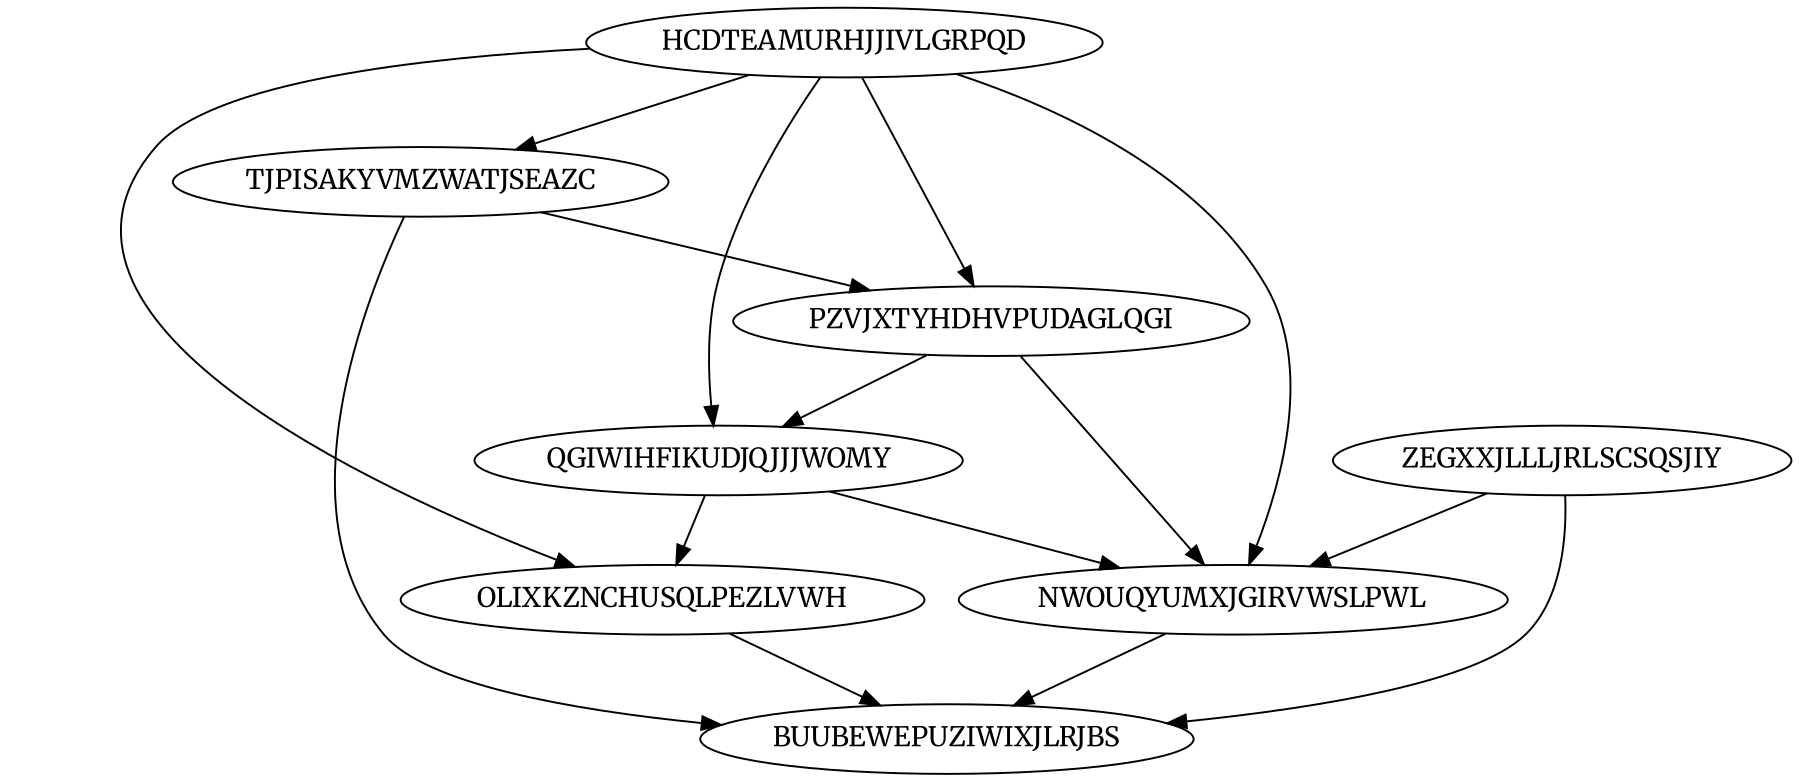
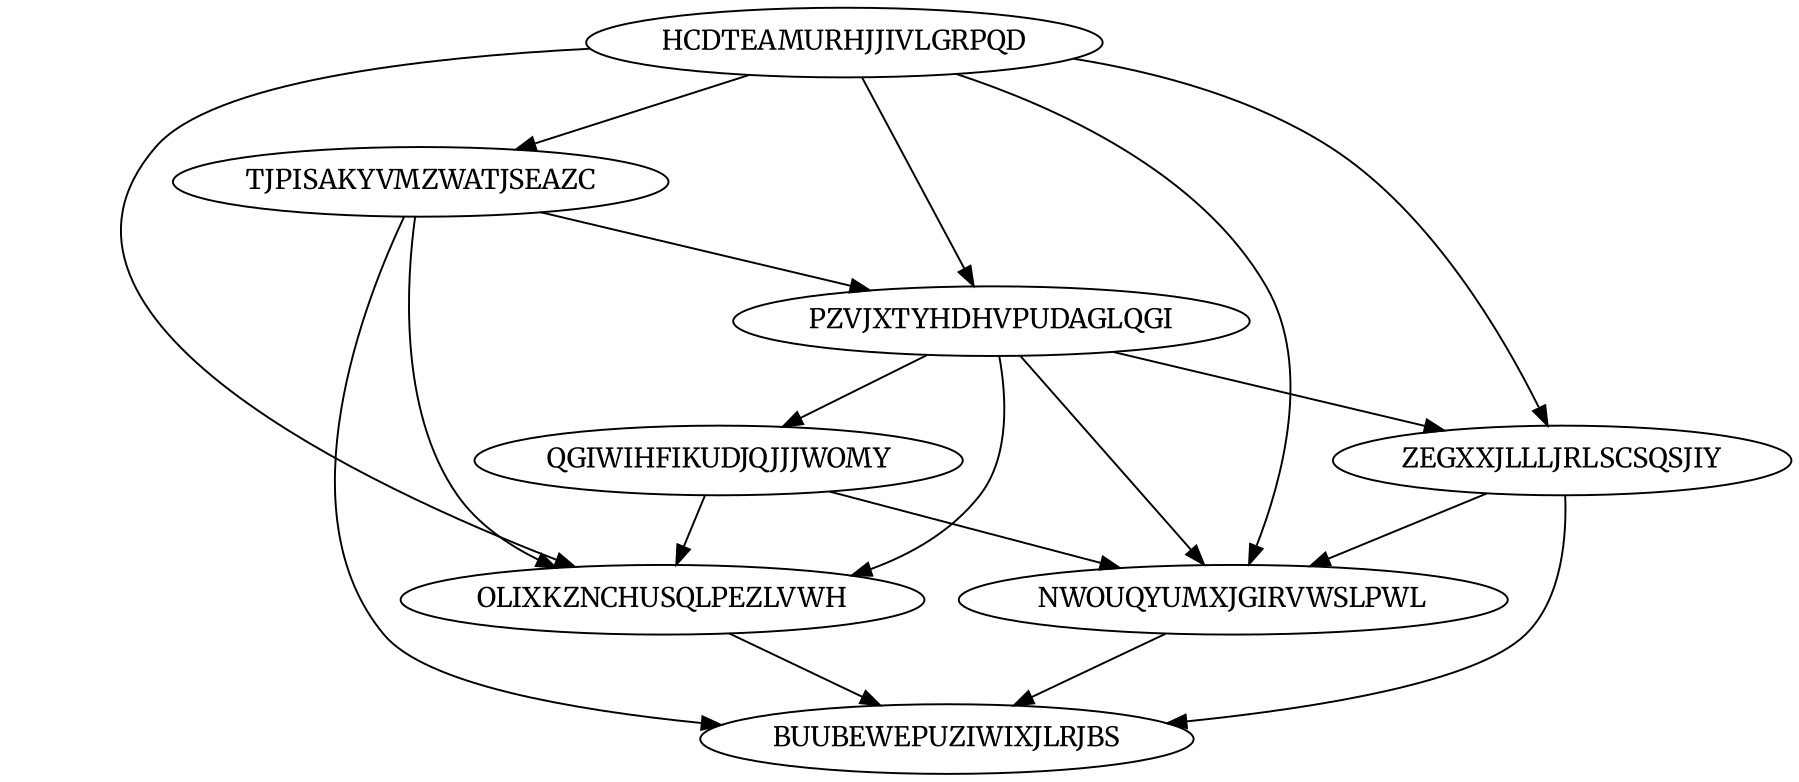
(735, 232) -> (1356, 166)
none -> (1269, 389)
none -> (421, 411)
none -> (983, 491)
